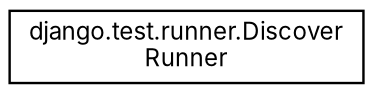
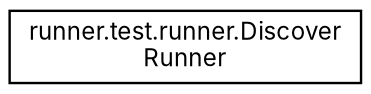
(187, 47) -> (185, 47)
